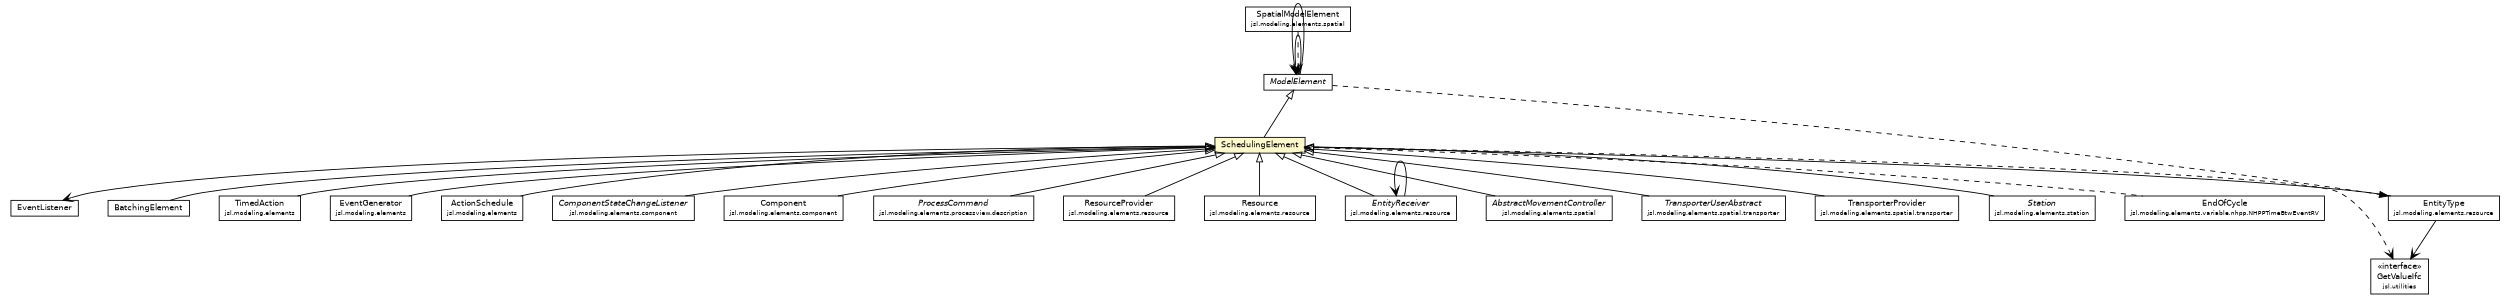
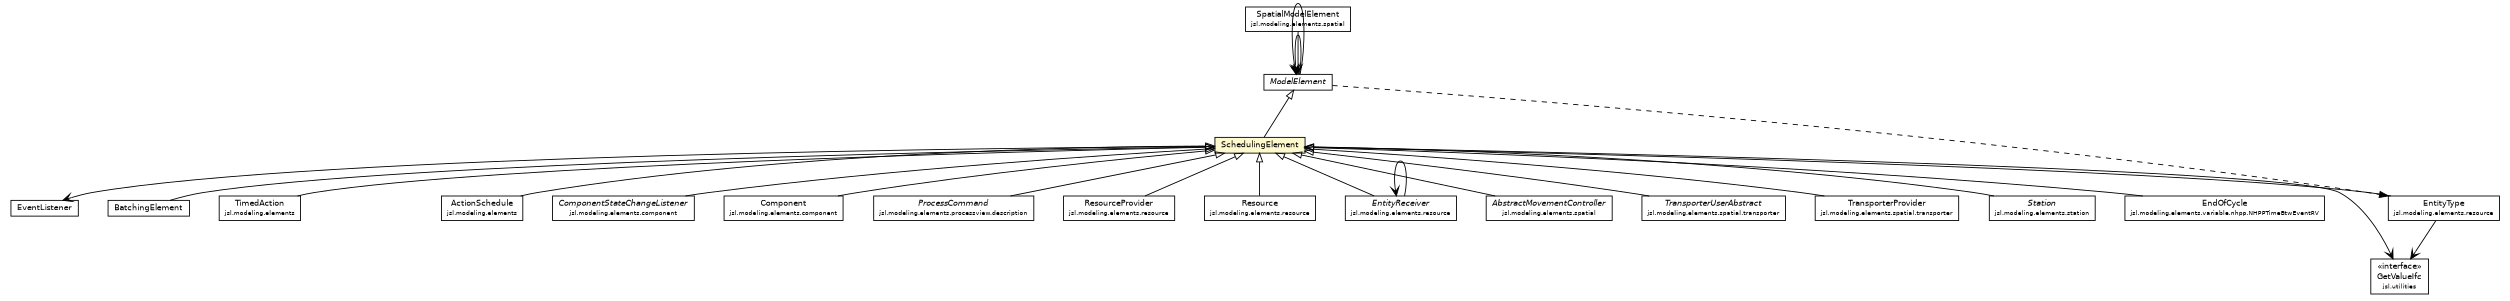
(1298, 48) -> (1298, 48)
(1862, 161) -> (1862, 161)
(1874, 174) -> (1874, 174)
(371, 208) -> none
